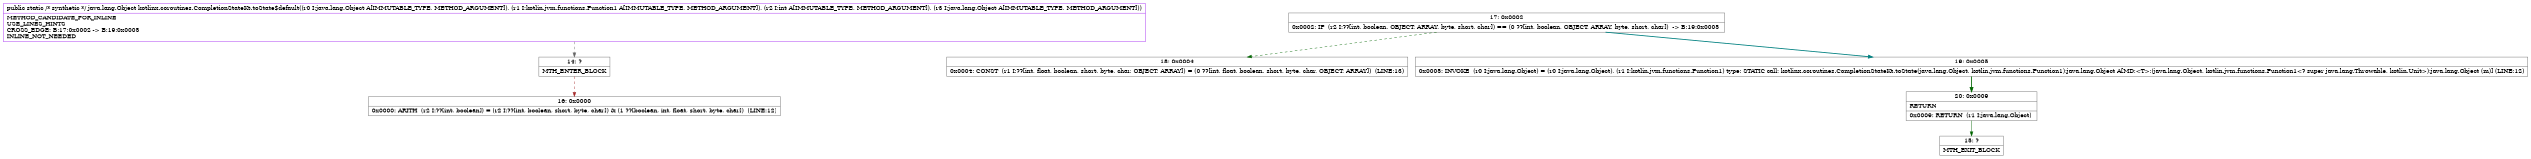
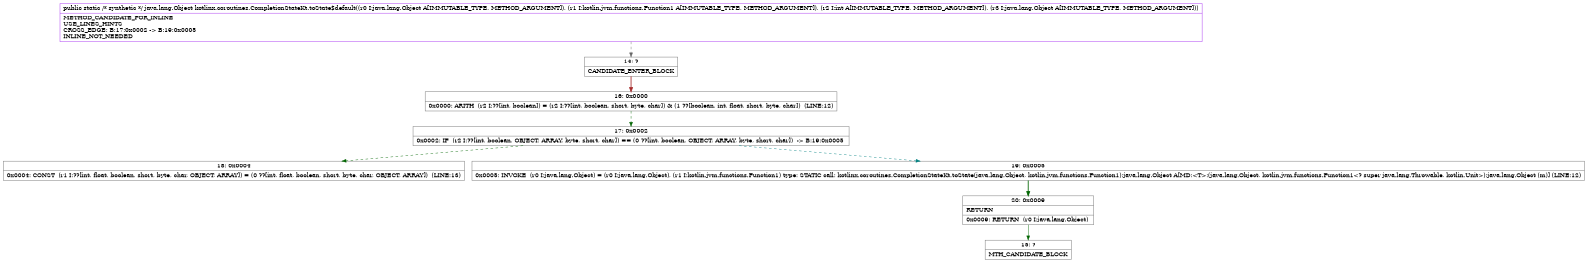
(1737, 44) -> (827, 153)
(574, 71) -> (631, 71)
(574, 84) -> (631, 82)
(1972, 116) -> (1028, 220)
none -> (631, 117)
(1972, 150) -> (1028, 254)
